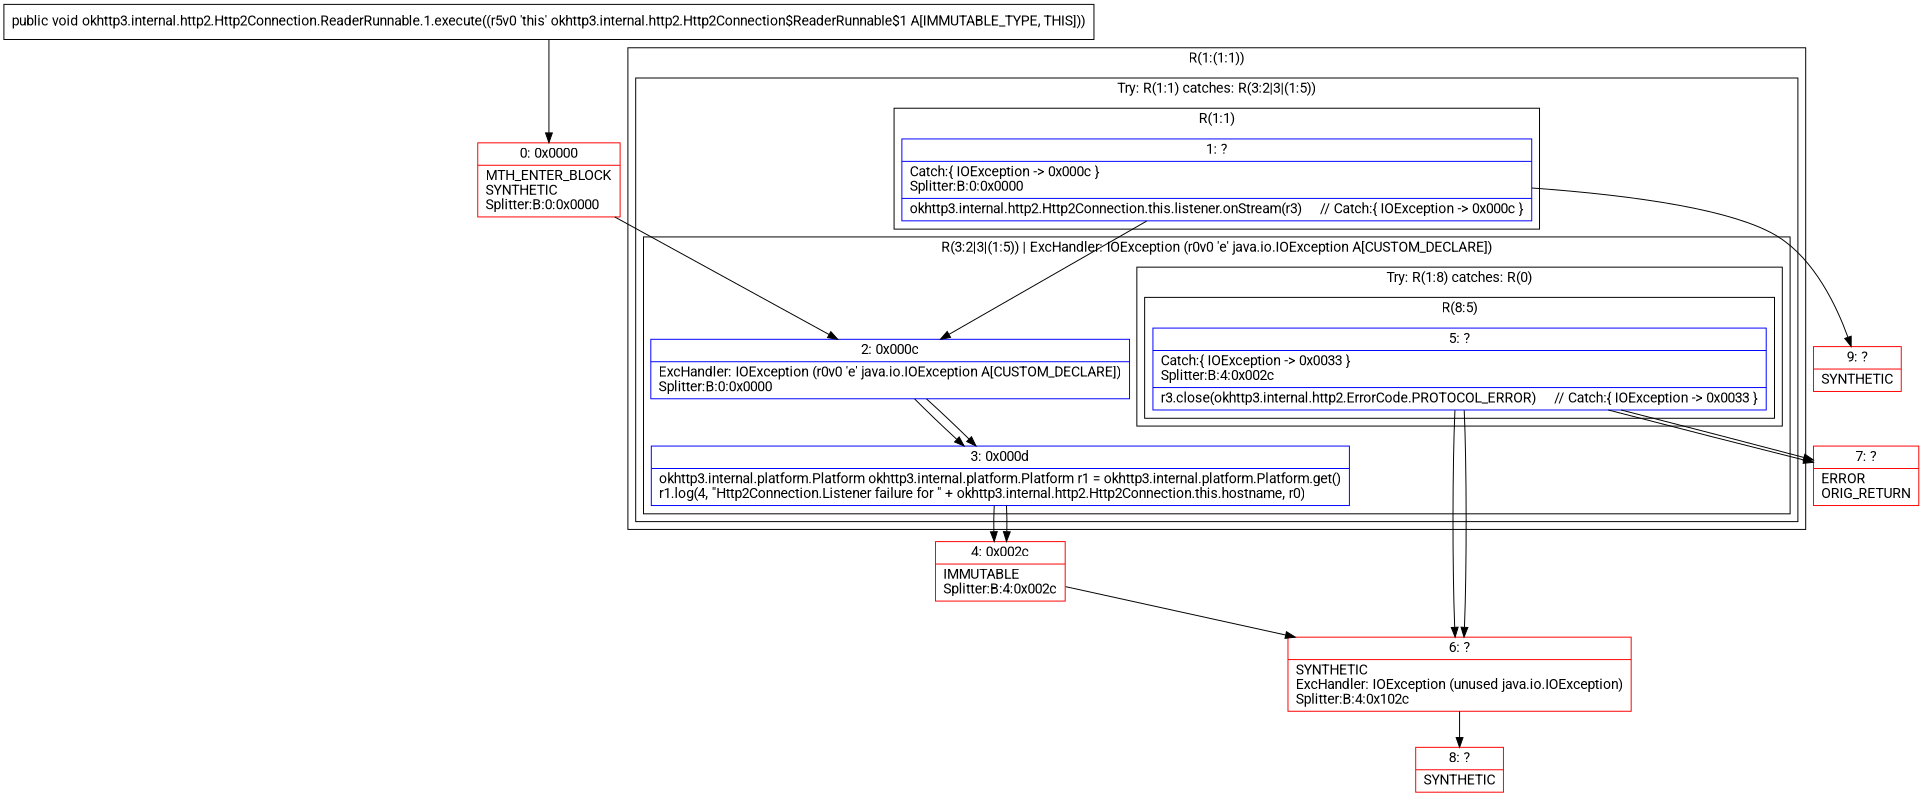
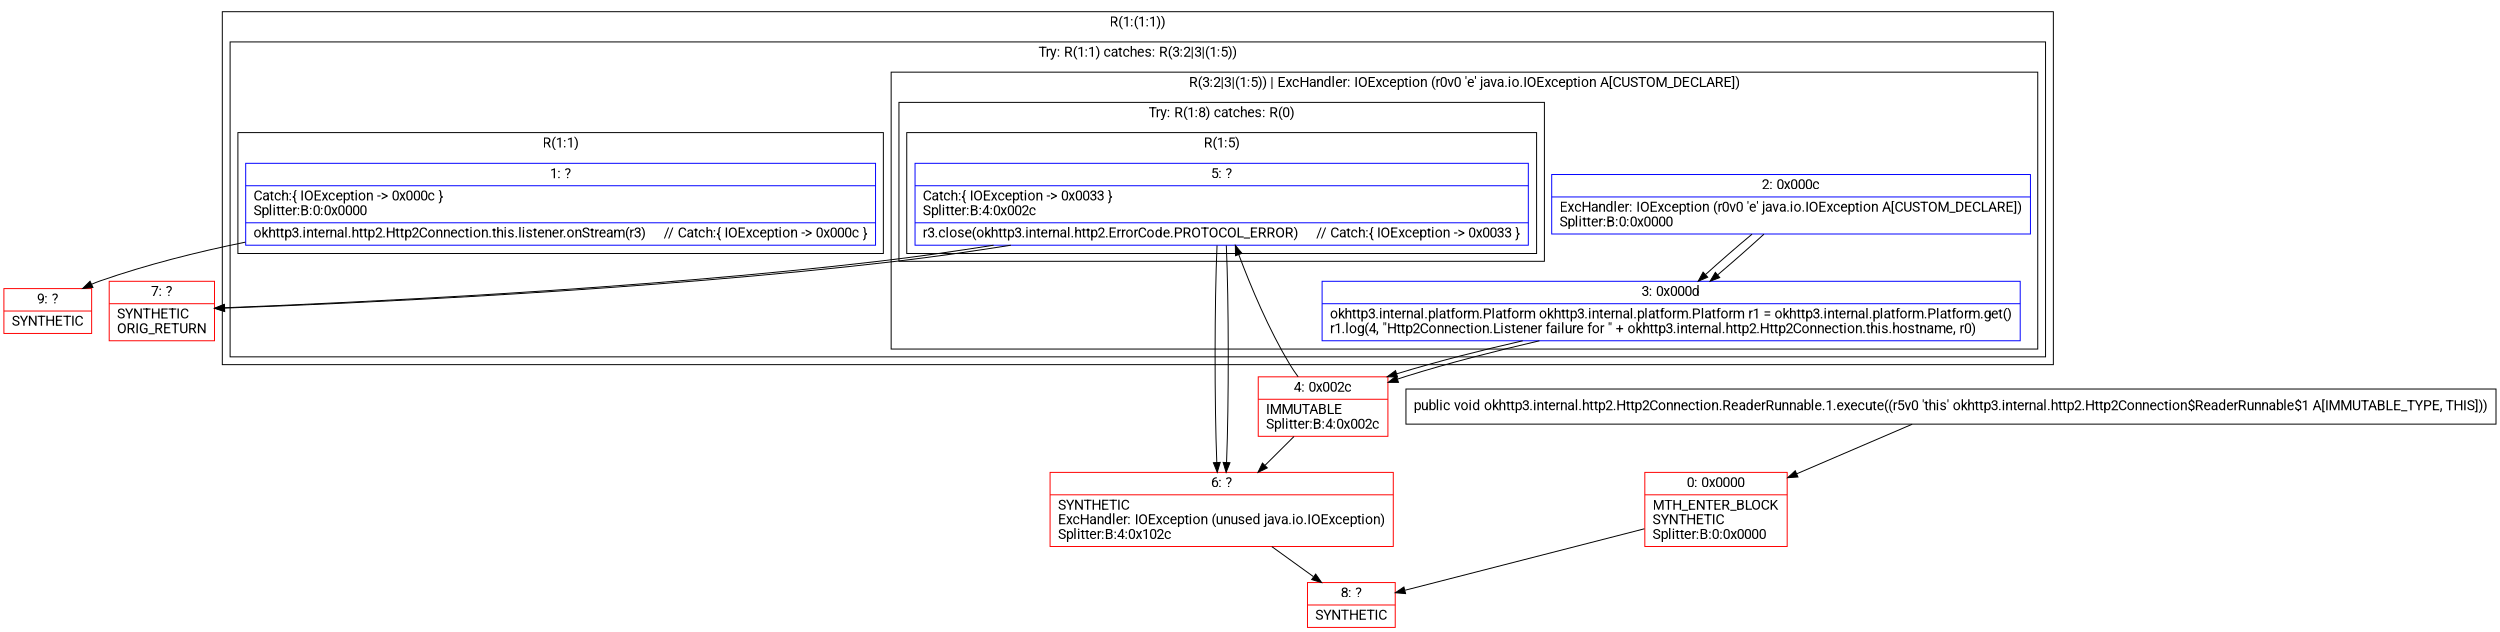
(722, 276) -> (1525, 560)
(1048, 278) -> none
(1460, 309) -> (1222, 144)
none -> (1265, 317)
(1844, 479) -> (153, 314)
